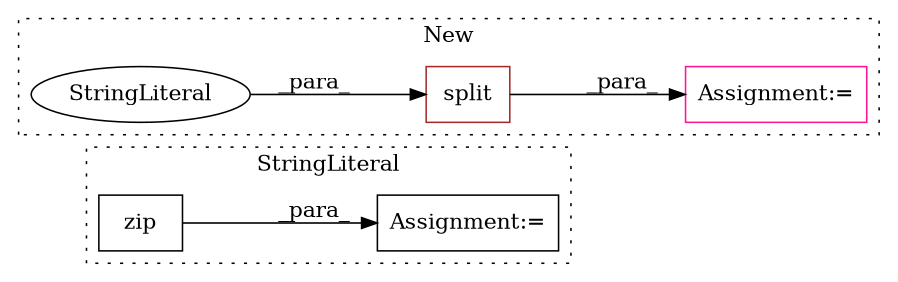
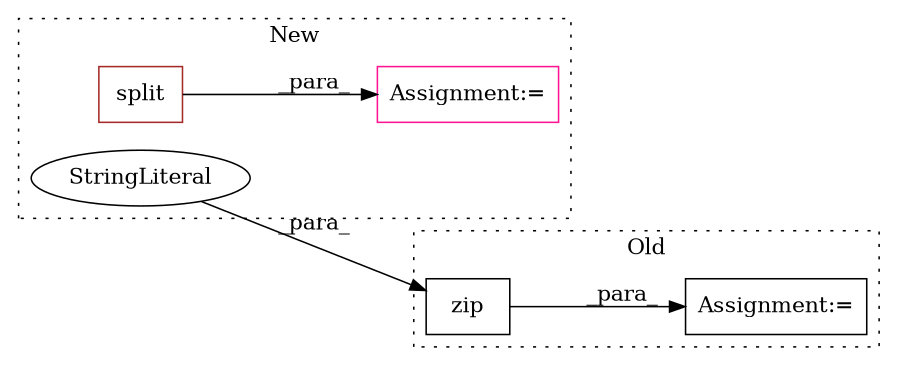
(330, 94) -> (306, 243)
(329, 165) -> (646, 249)
